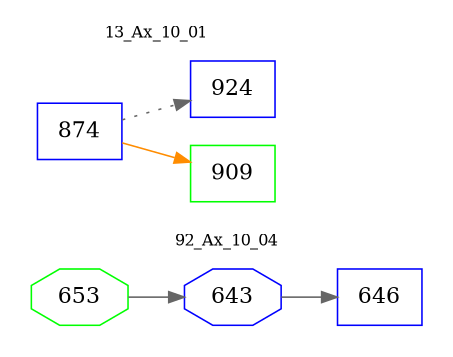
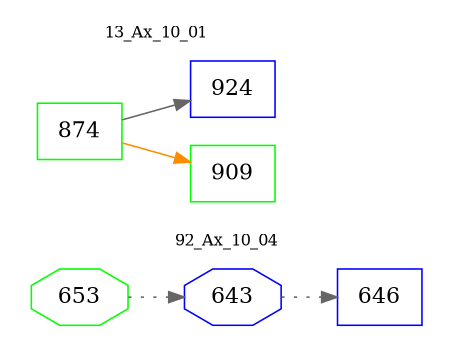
(149, 112) -> (149, 112)
(80, 131) -> (80, 131)
(148, 297) -> (148, 297)
(302, 297) -> (302, 297)
